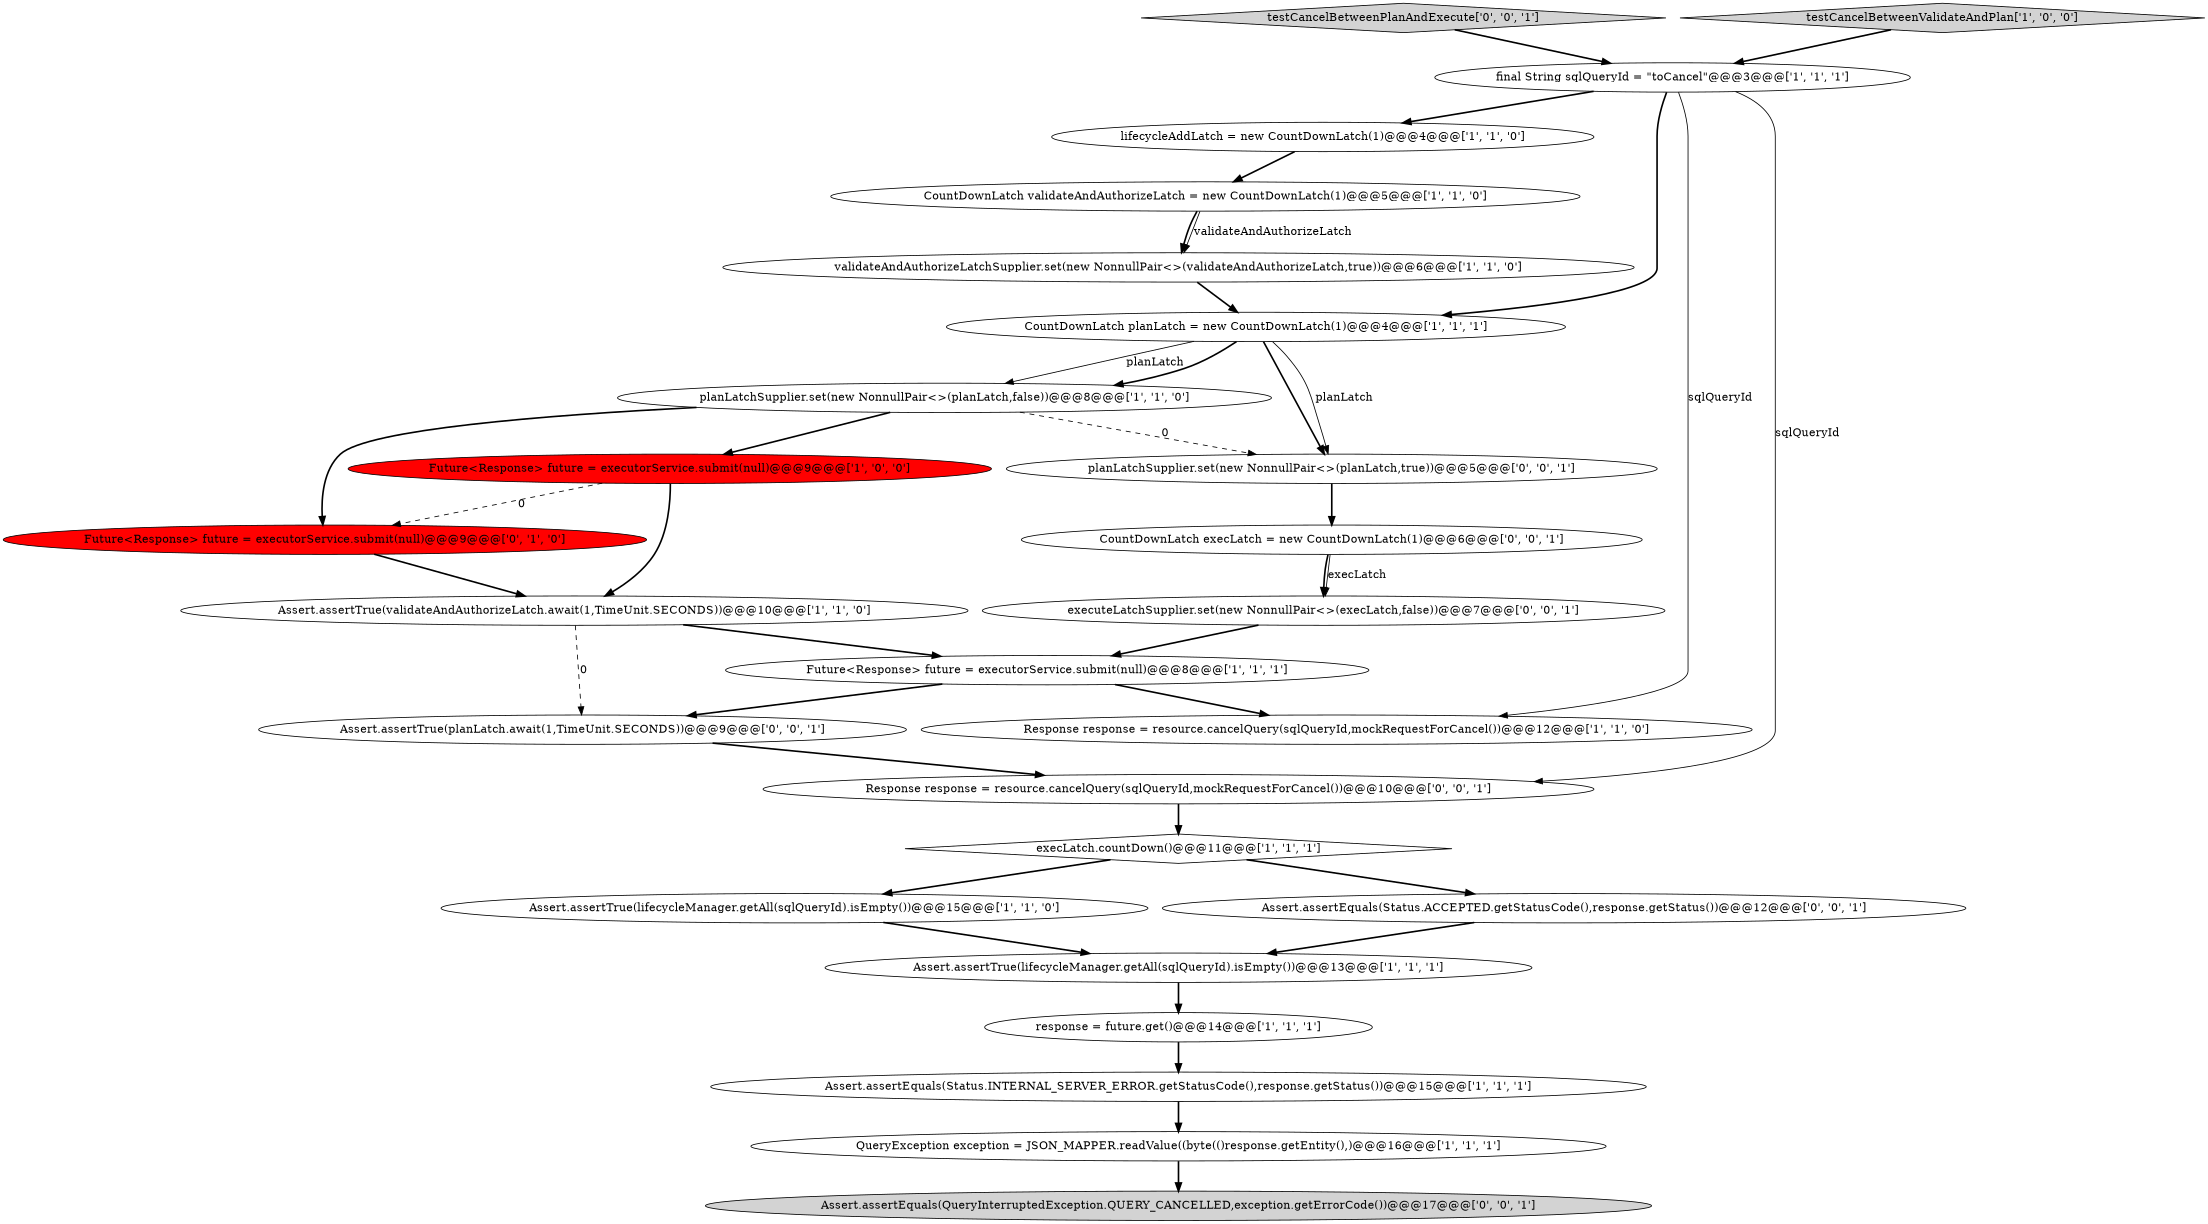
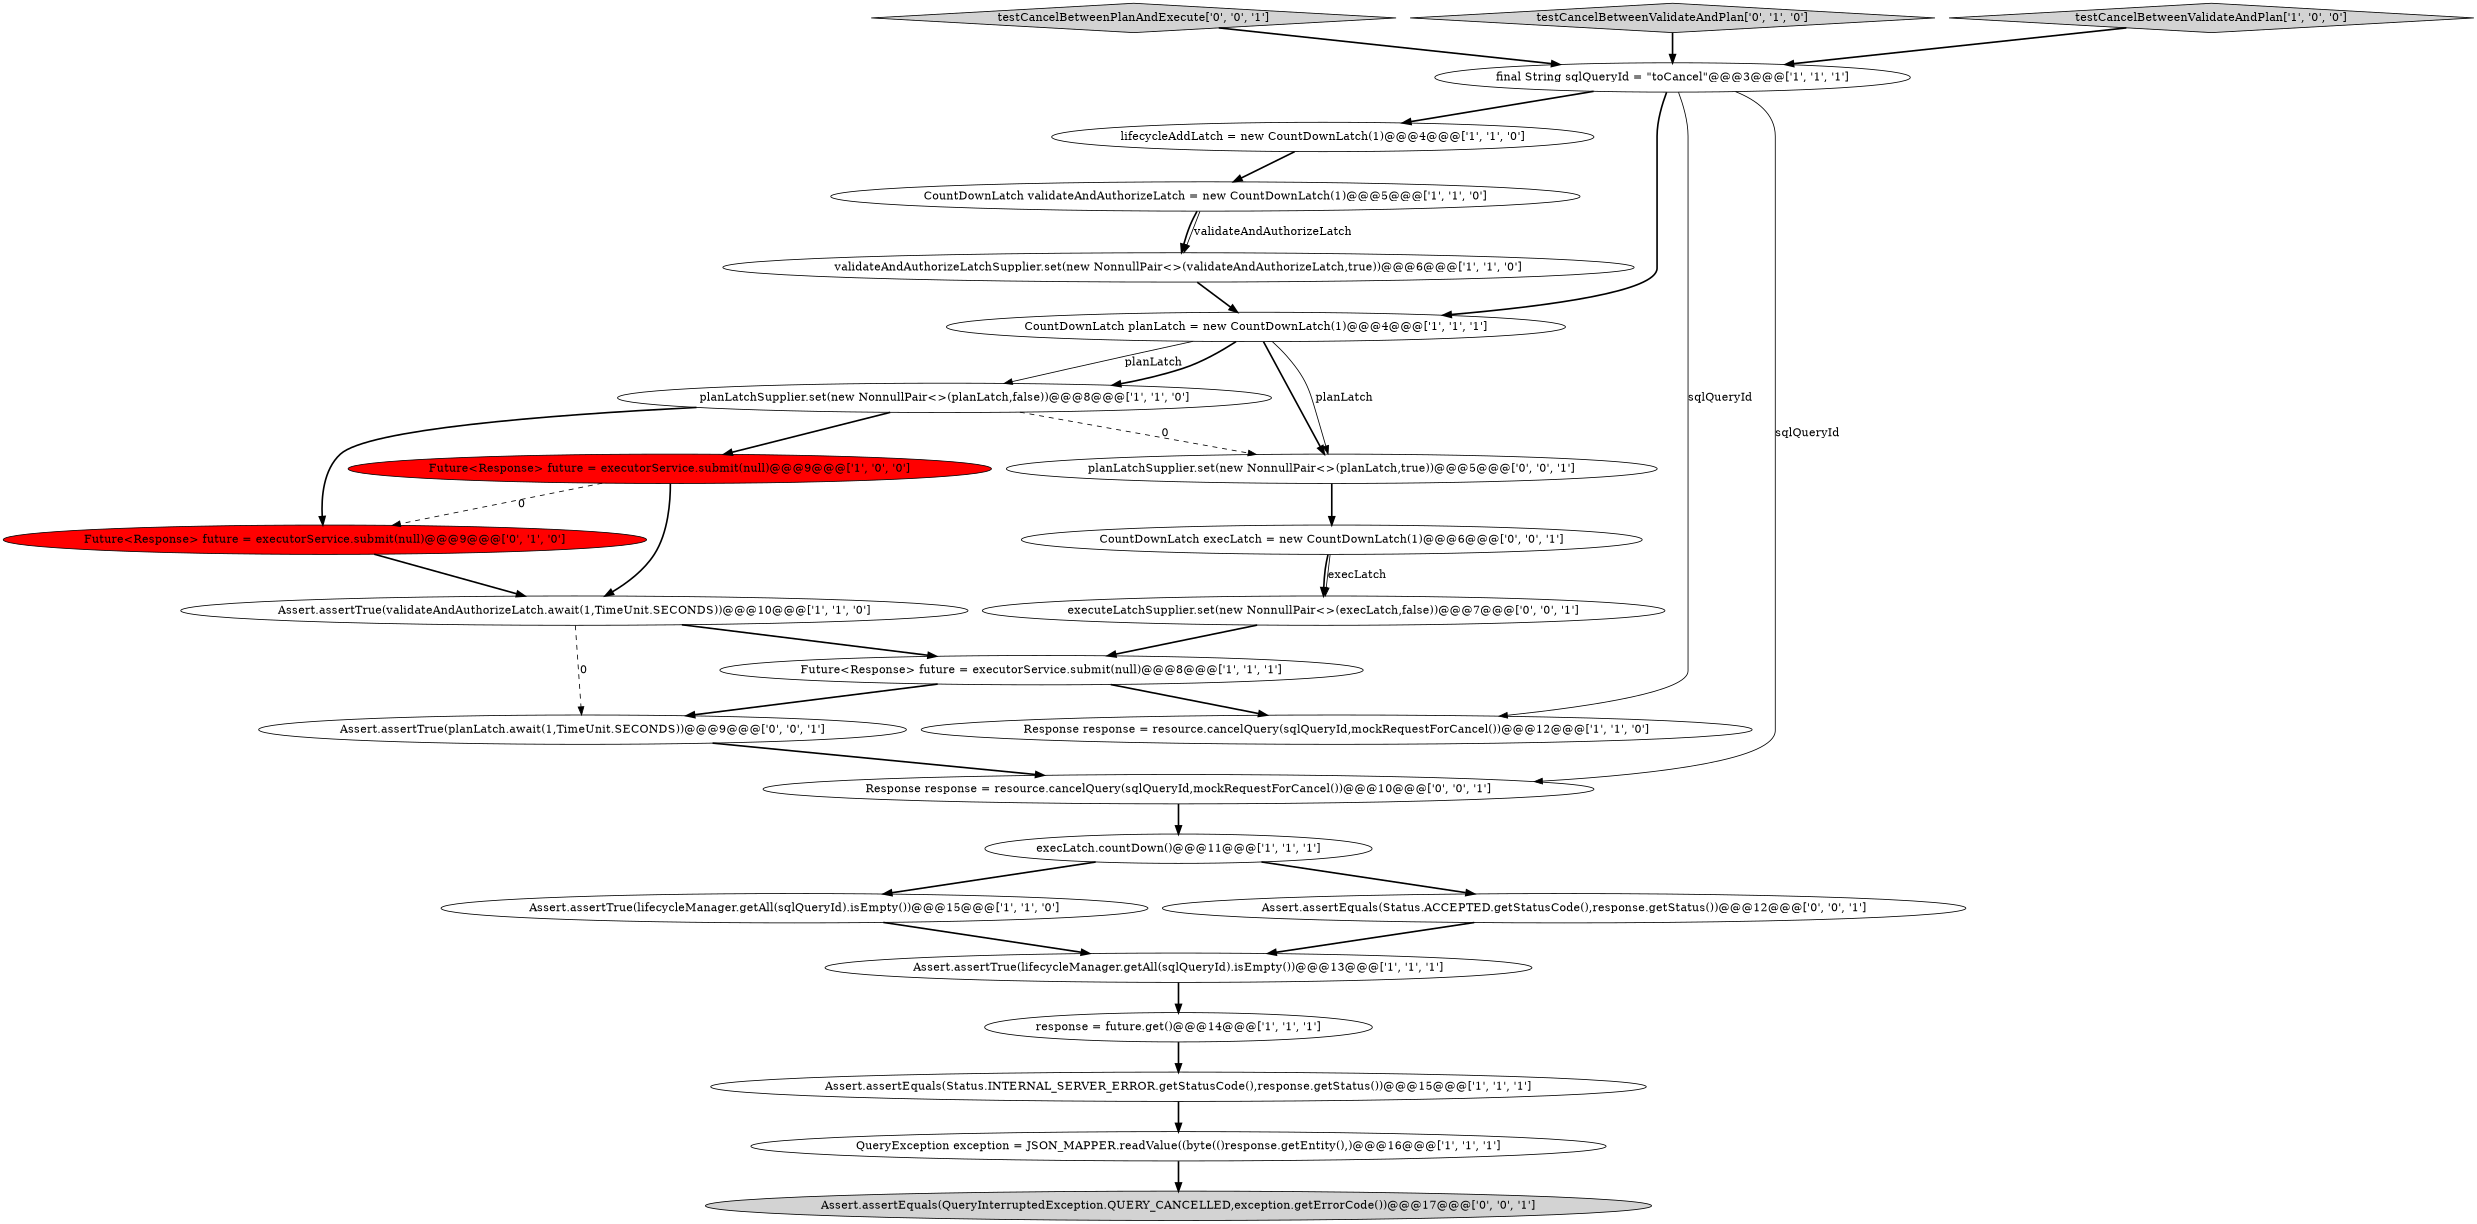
none -> (1673, 18)
(1178, 849) -> (1178, 849)
